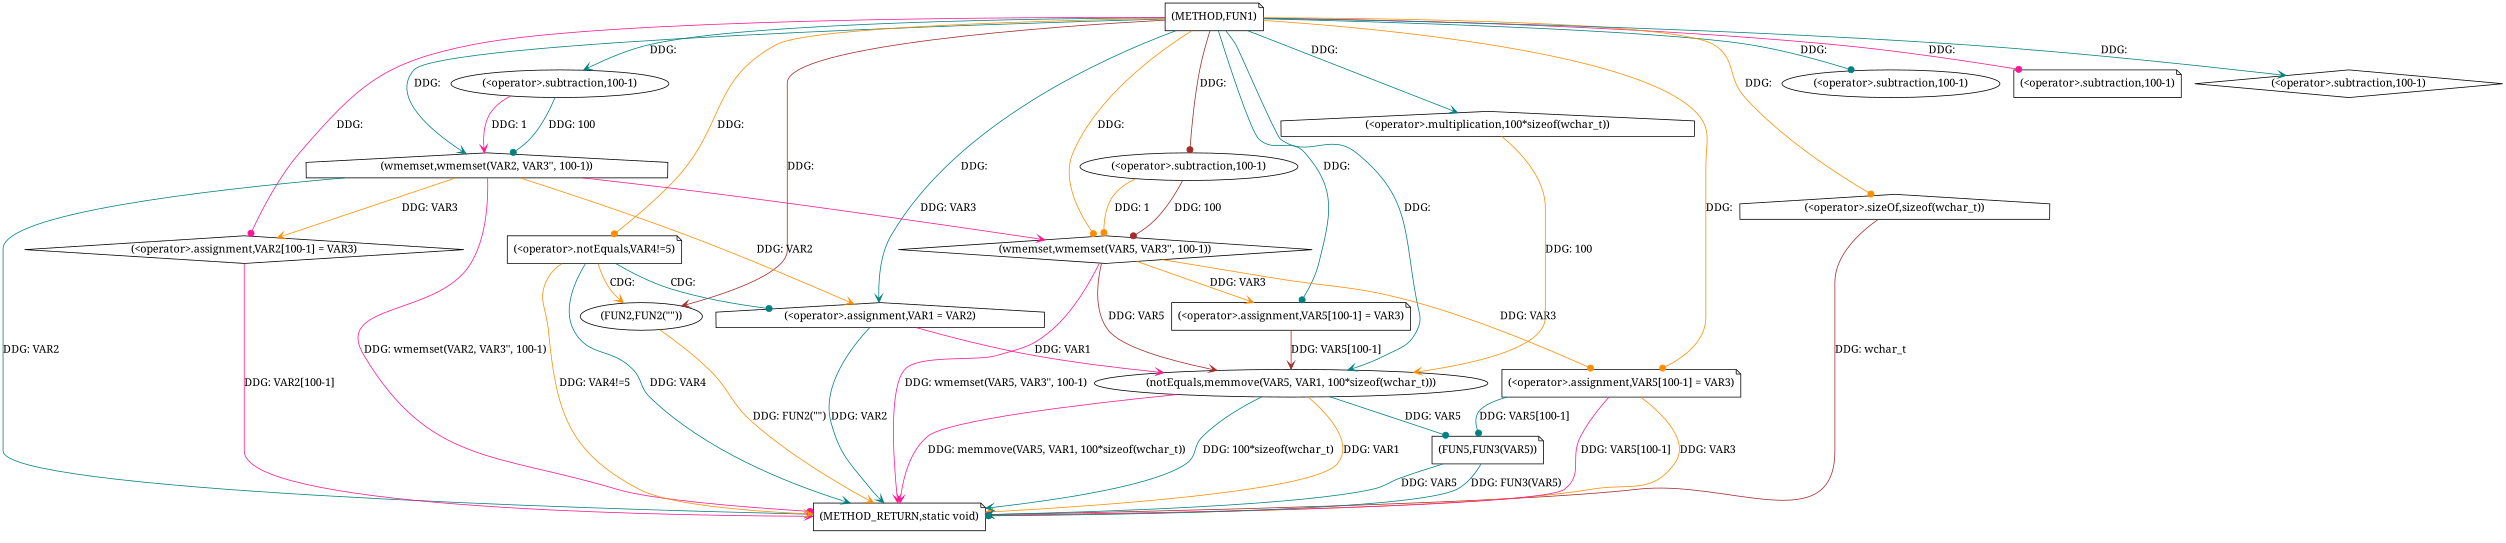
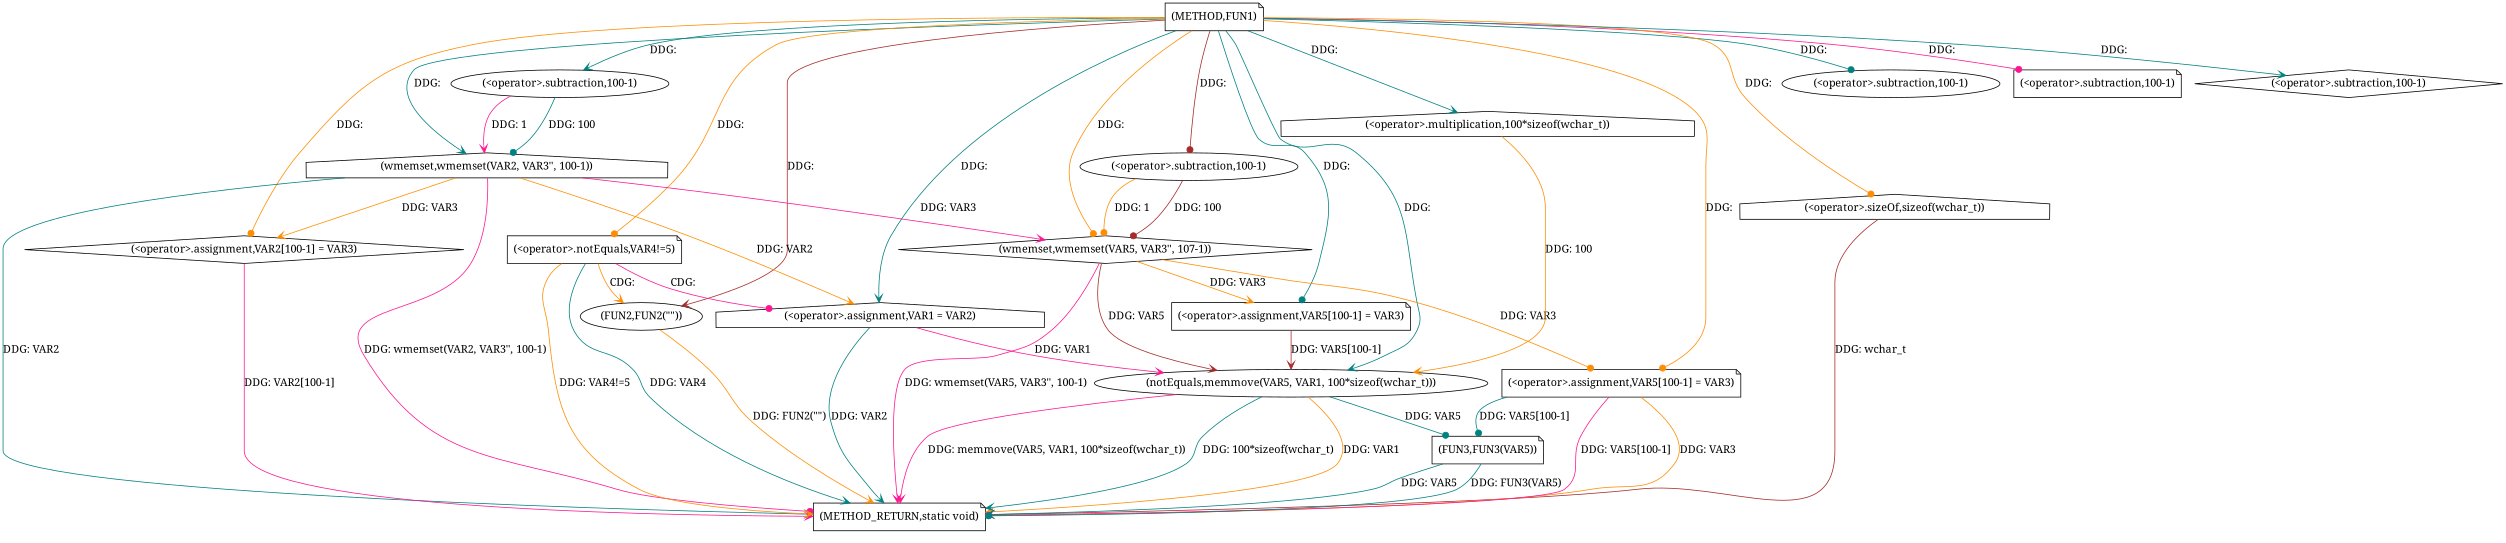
(668, 27) -> (668, 27)
(1105, 250) -> (1105, 250)
(688, 294) -> (688, 294)
(1488, 450) -> (1488, 450)
